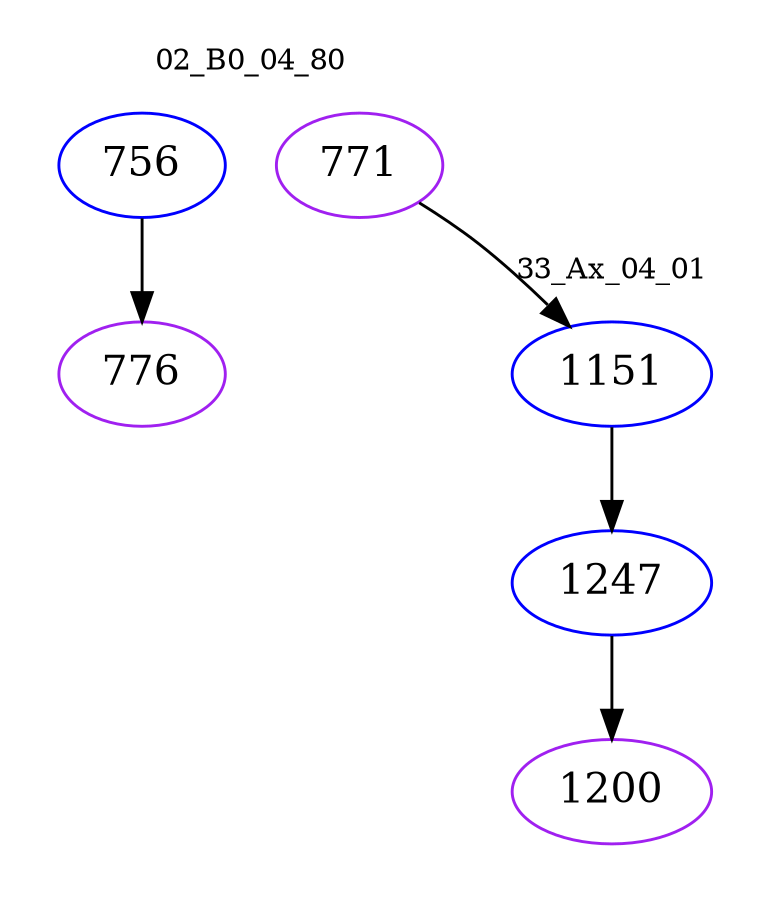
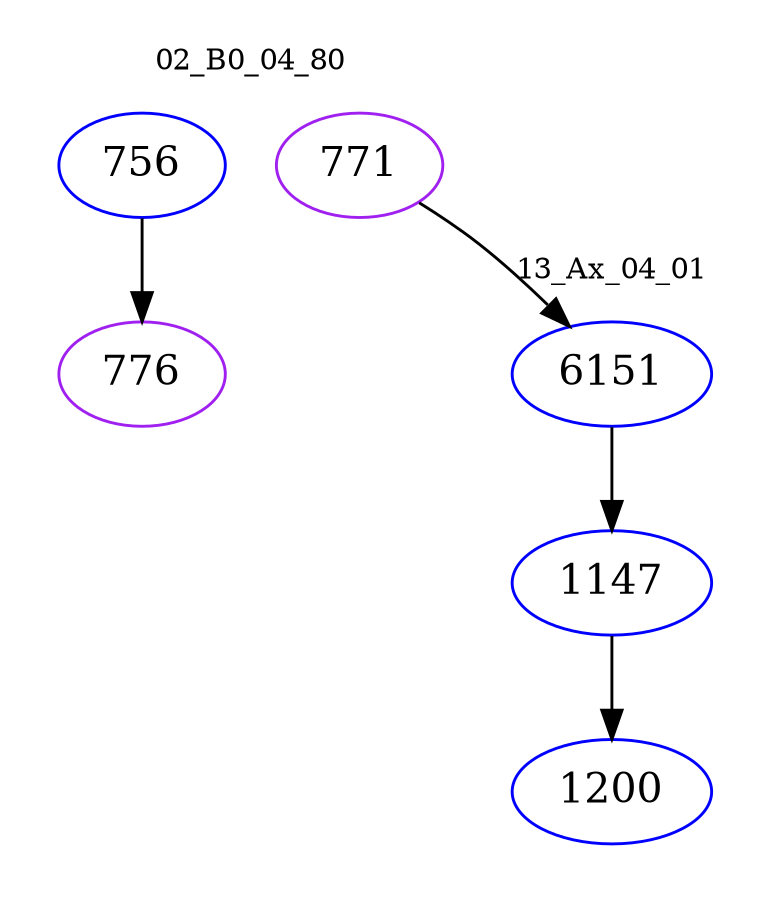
(612, 271) -> (612, 271)
(612, 374) -> (612, 374)
(612, 583) -> (612, 583)
(612, 792) -> (612, 792)
